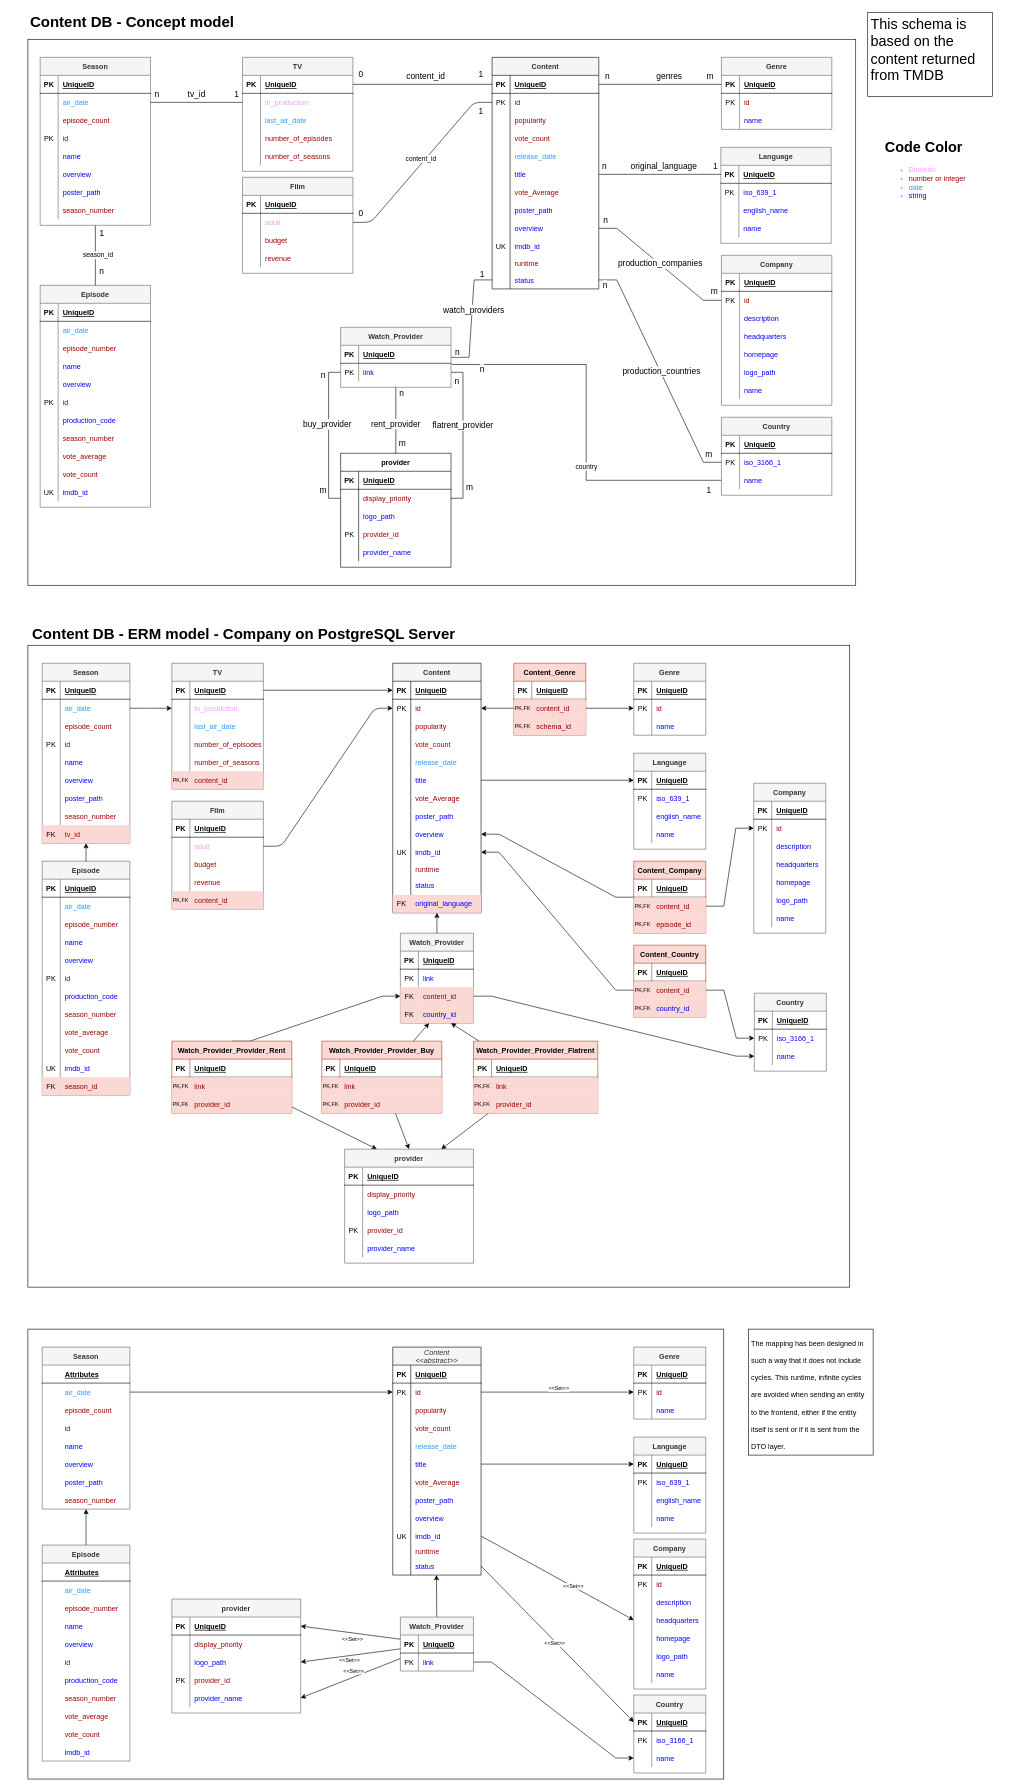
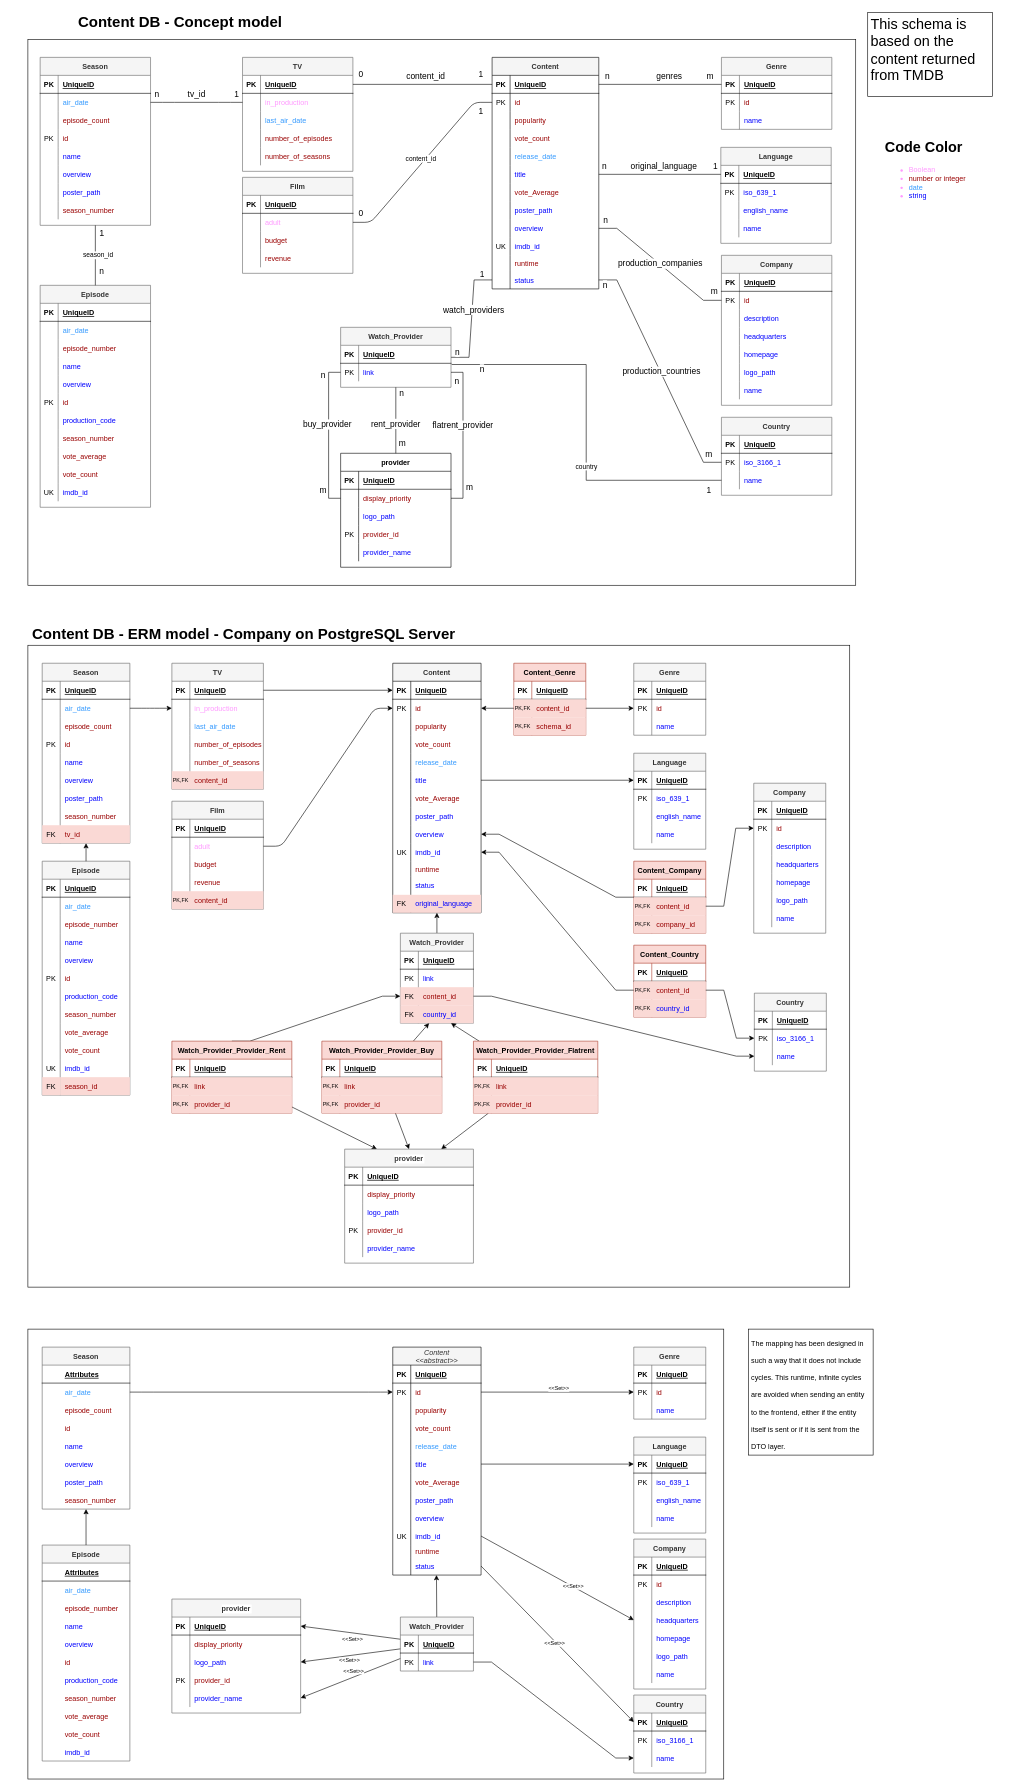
(132, 21) -> (180, 21)
(675, 925) -> (676, 925)
